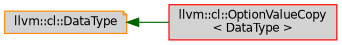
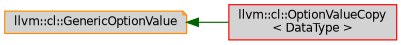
(66, 22) -> (96, 22)
